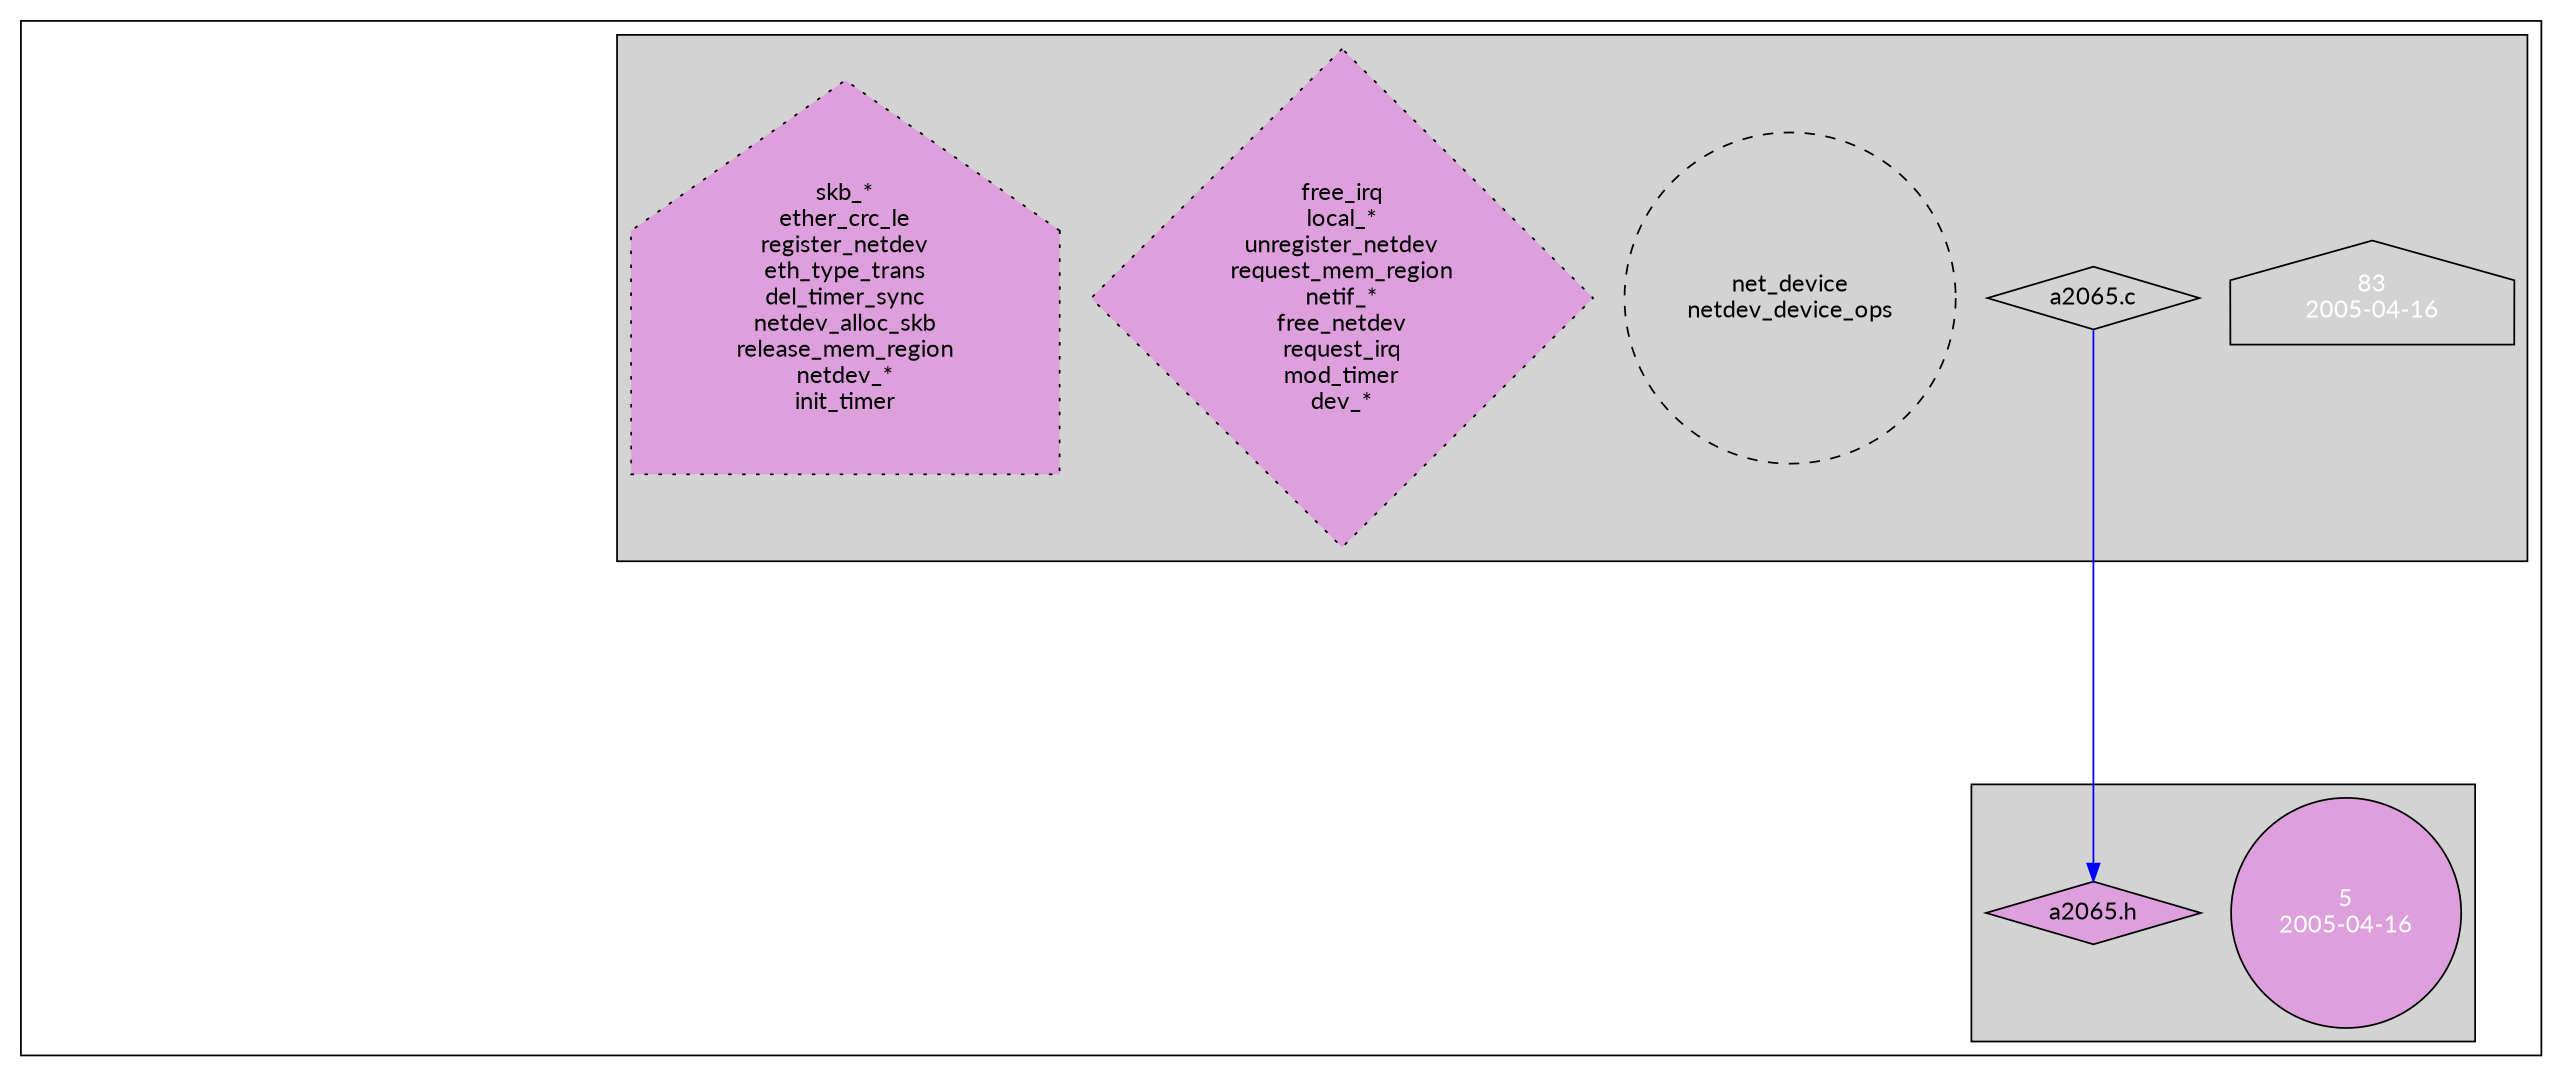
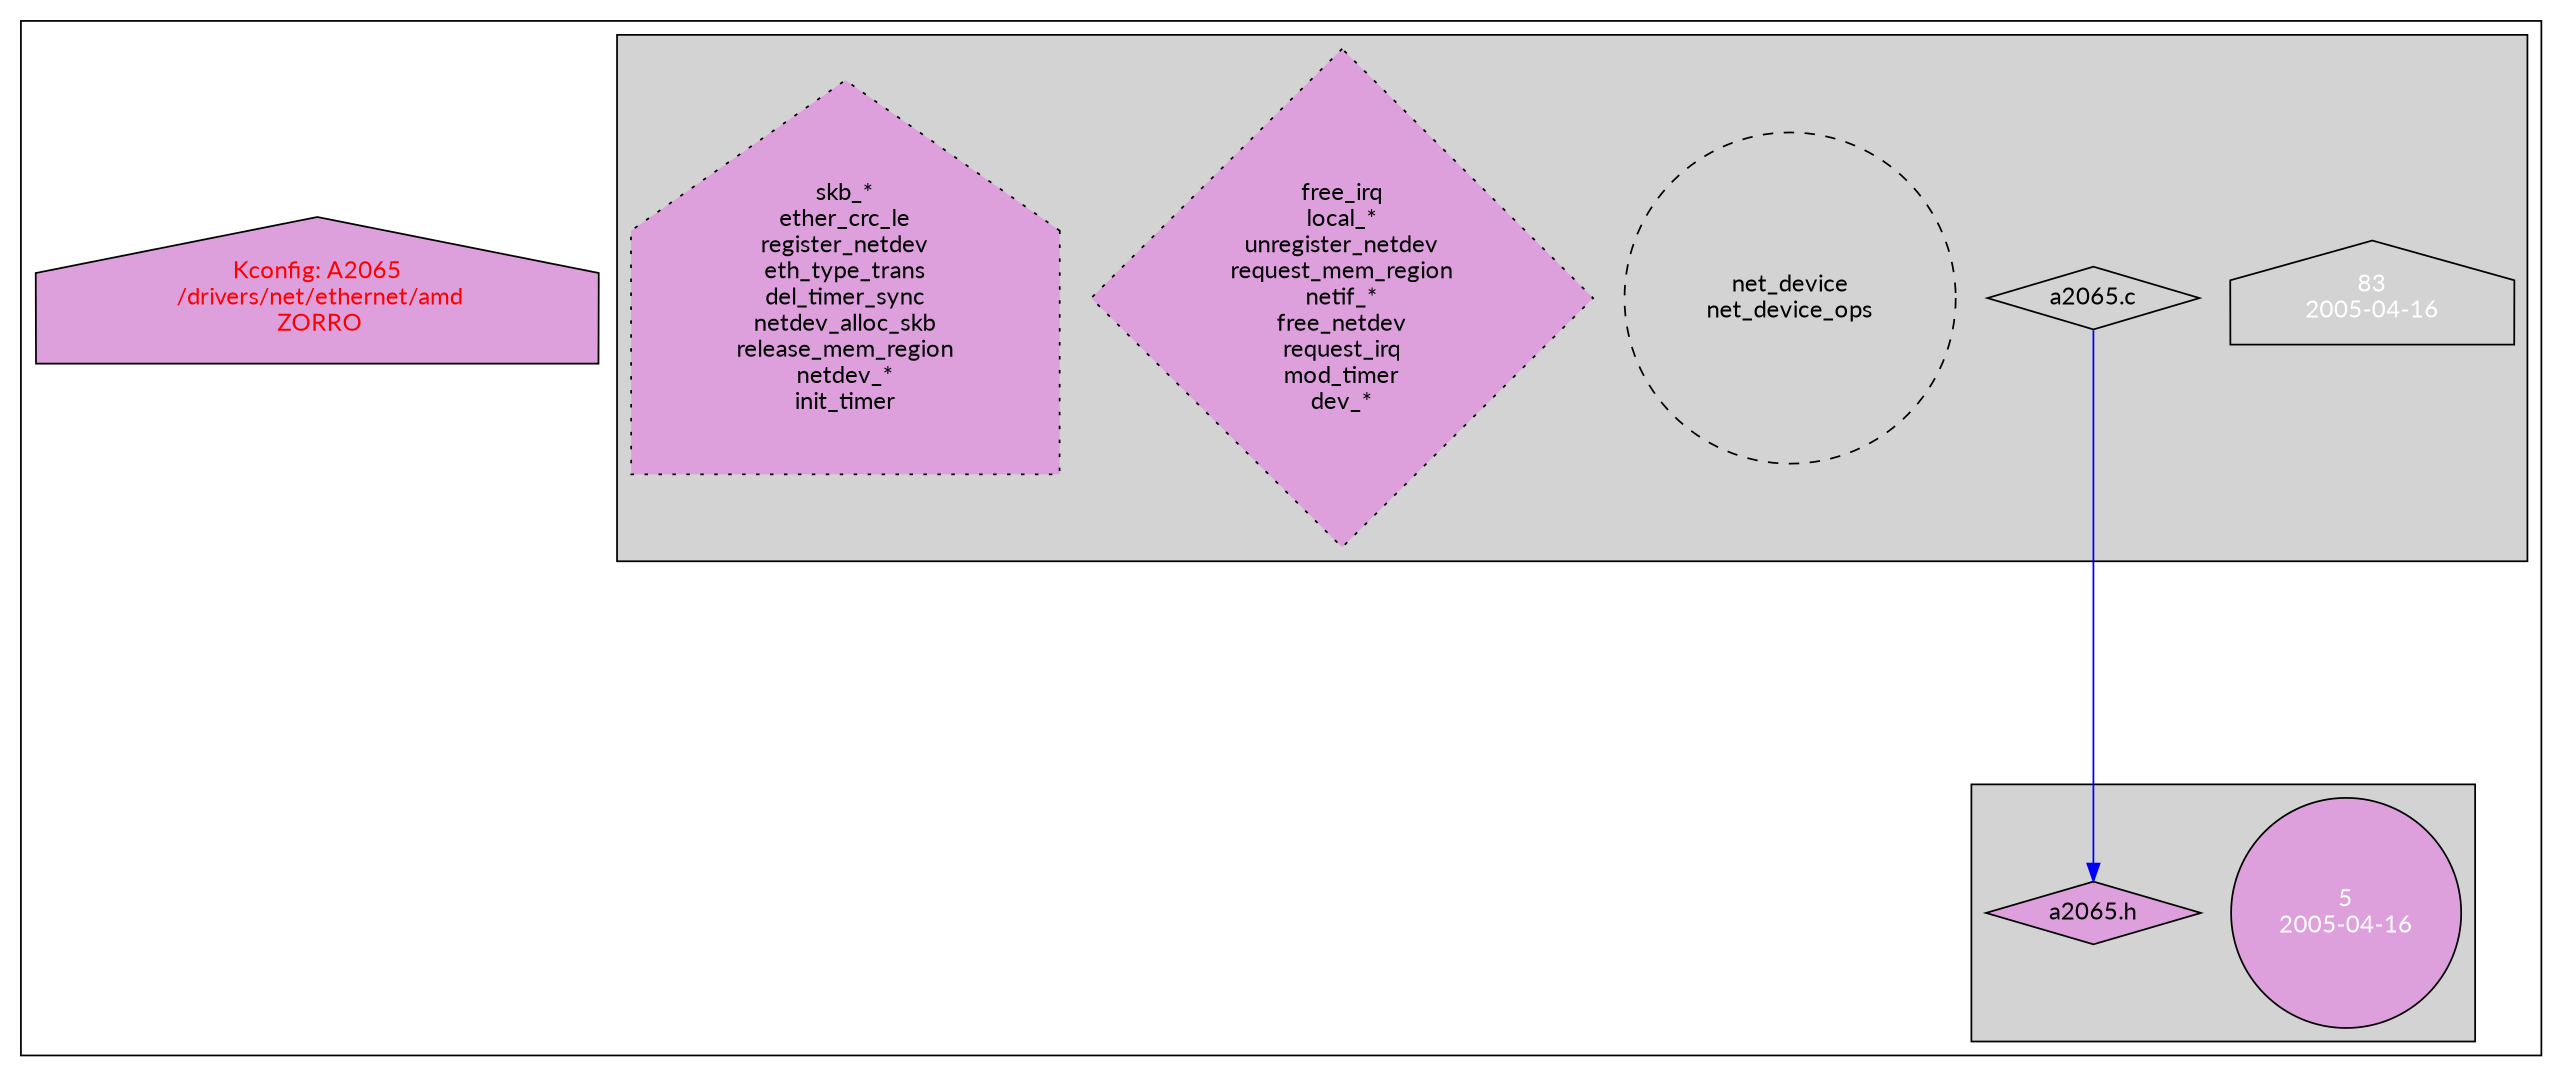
none -> (317, 298)
(1790, 298) -> (1790, 298)
